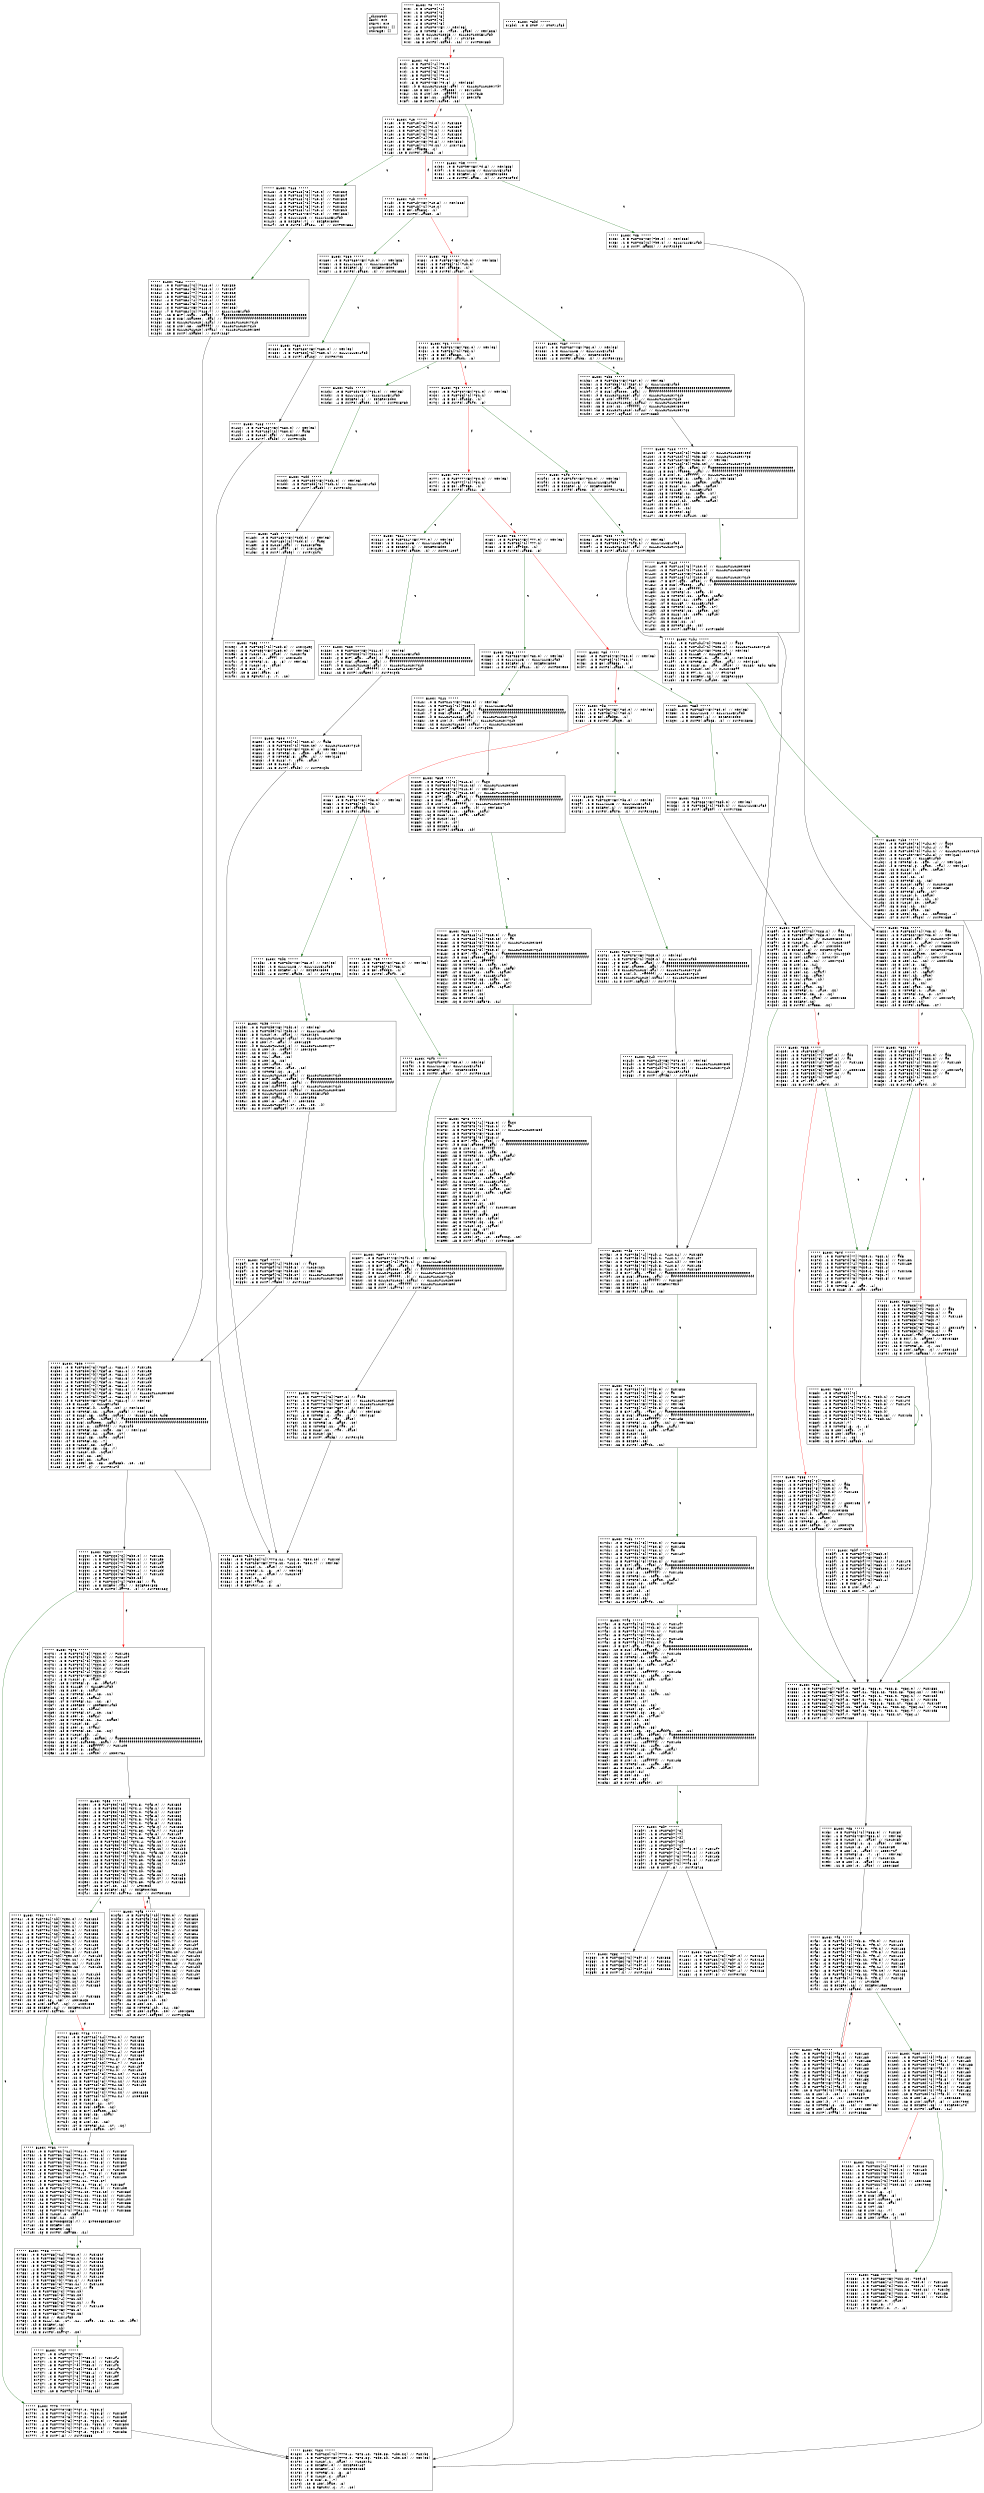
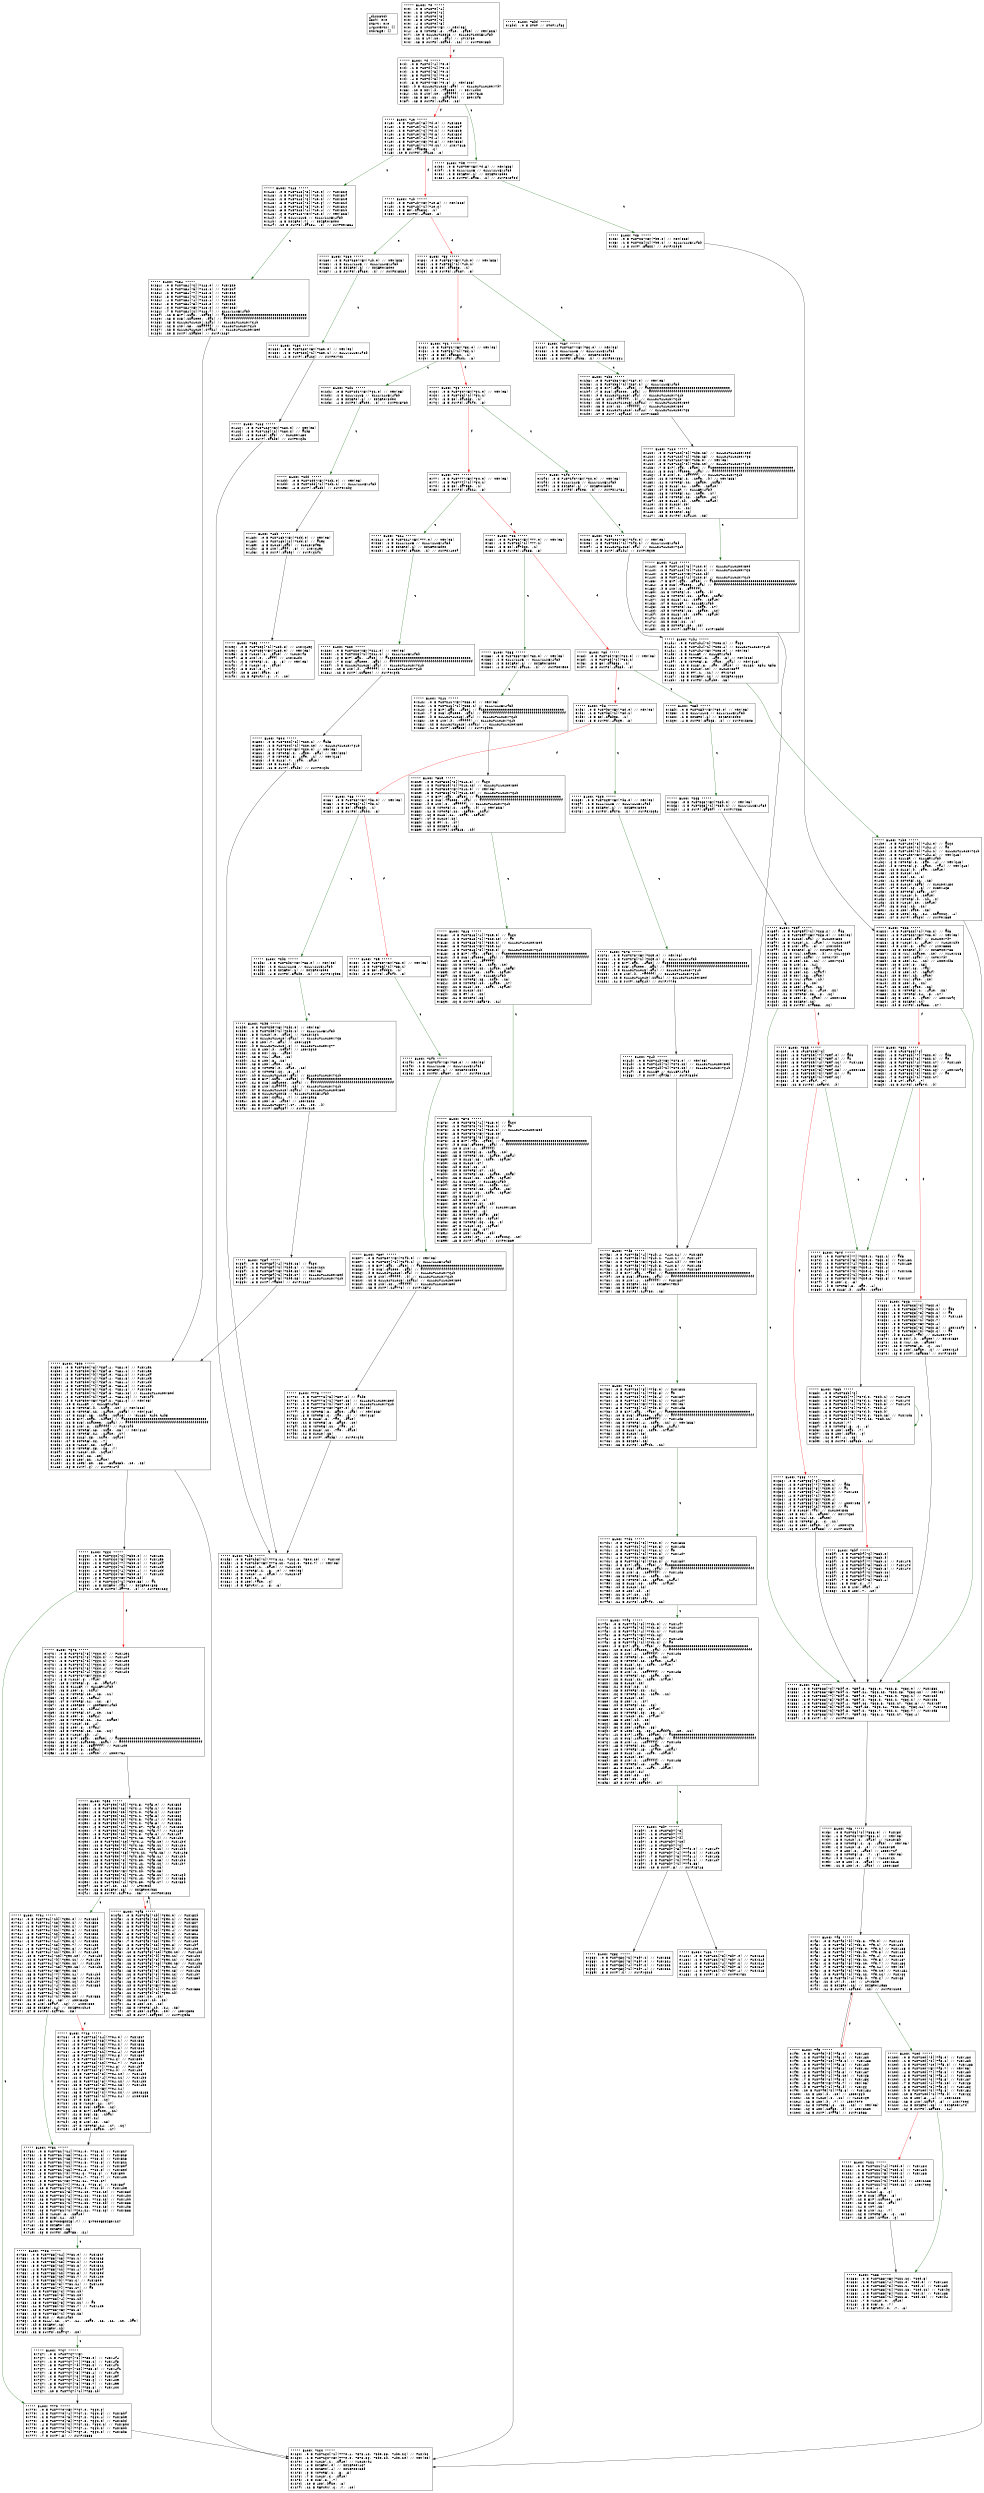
(535, 24) -> (535, 24)
